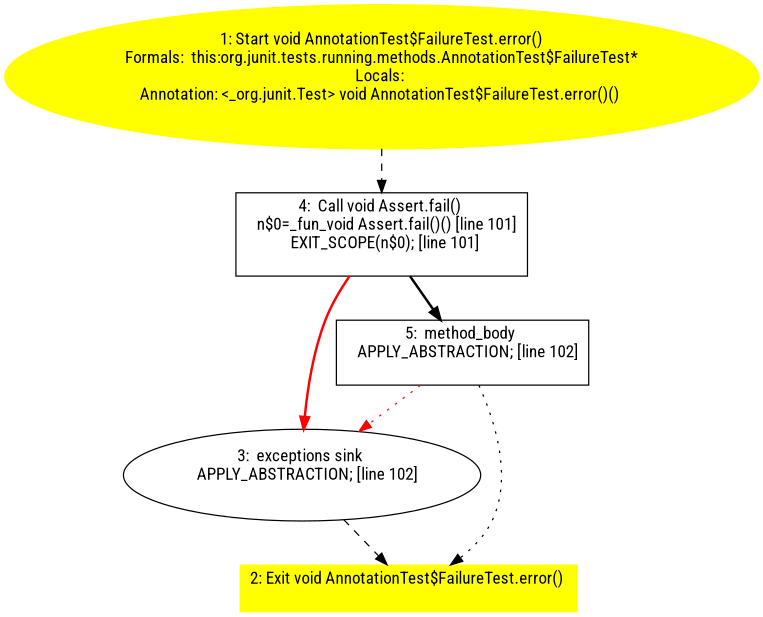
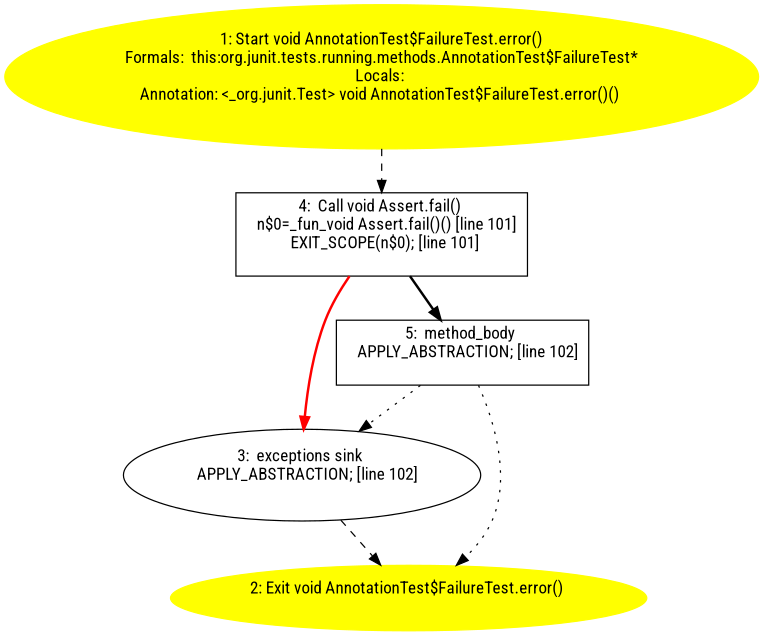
(395, 405) -> (395, 405)
(409, 588) -> (409, 598)
